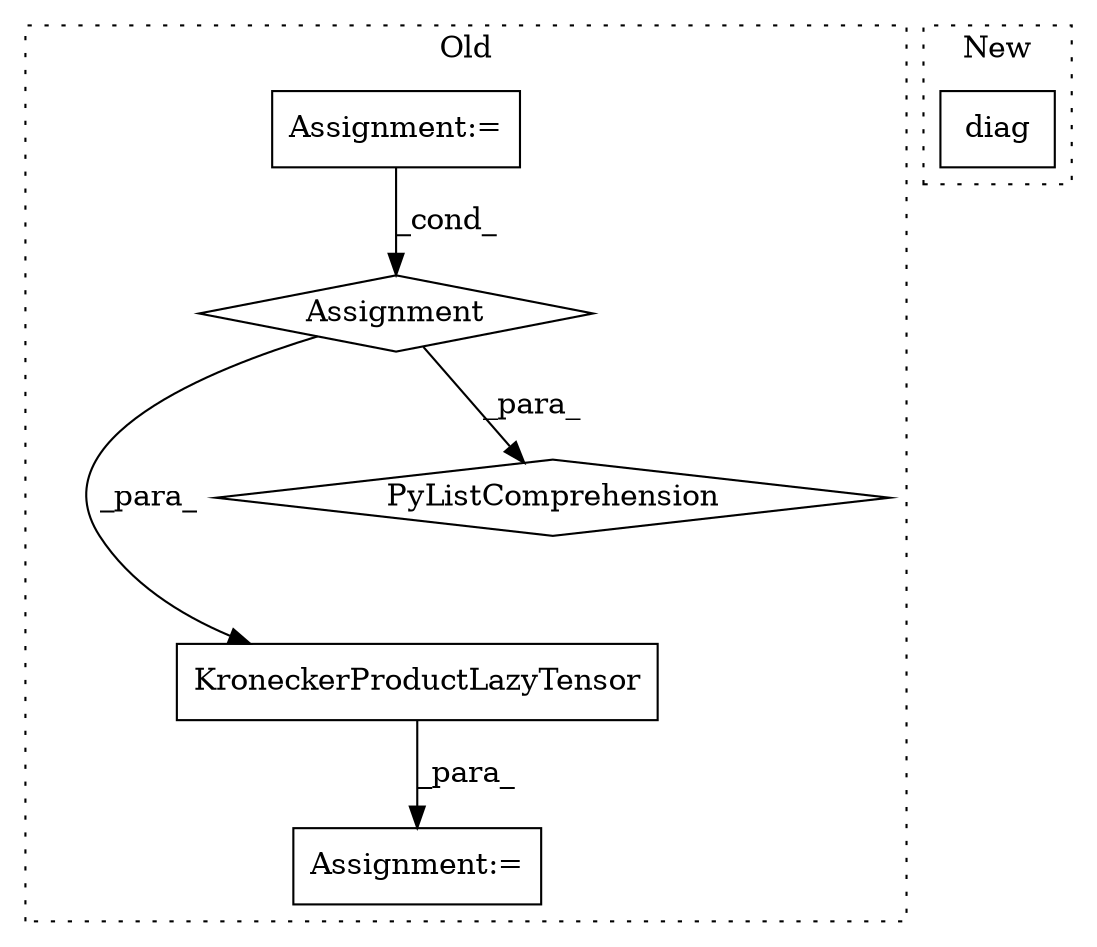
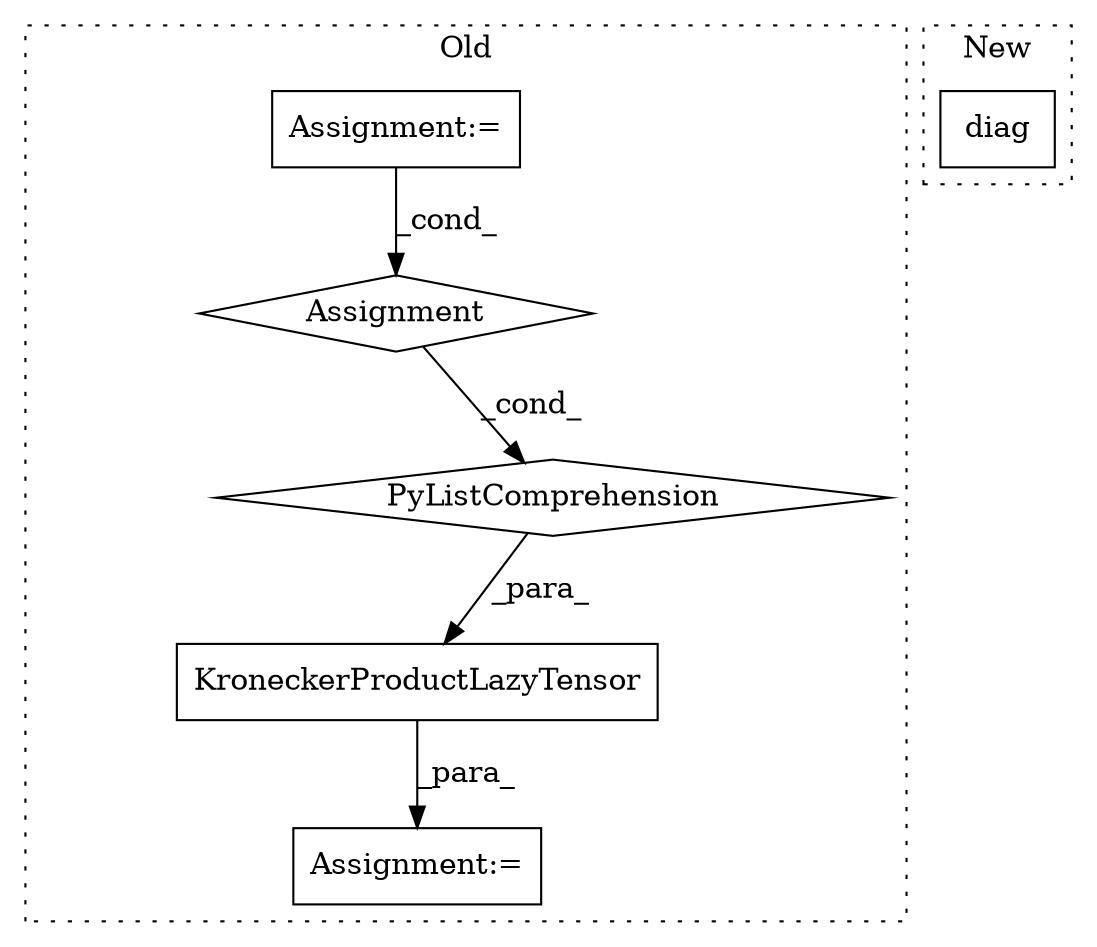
(532, 406) -> (532, 406)
(101, 456) -> (493, 580)
